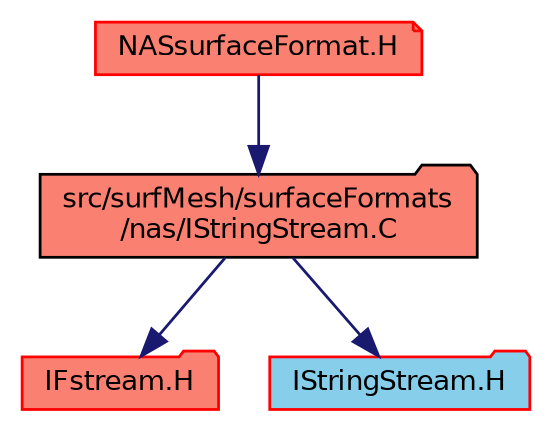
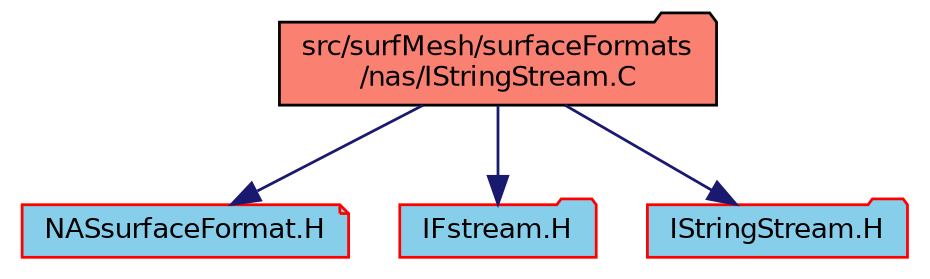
(259, 48) -> (185, 231)
(259, 110) -> (340, 148)
(120, 383) -> (498, 231)
